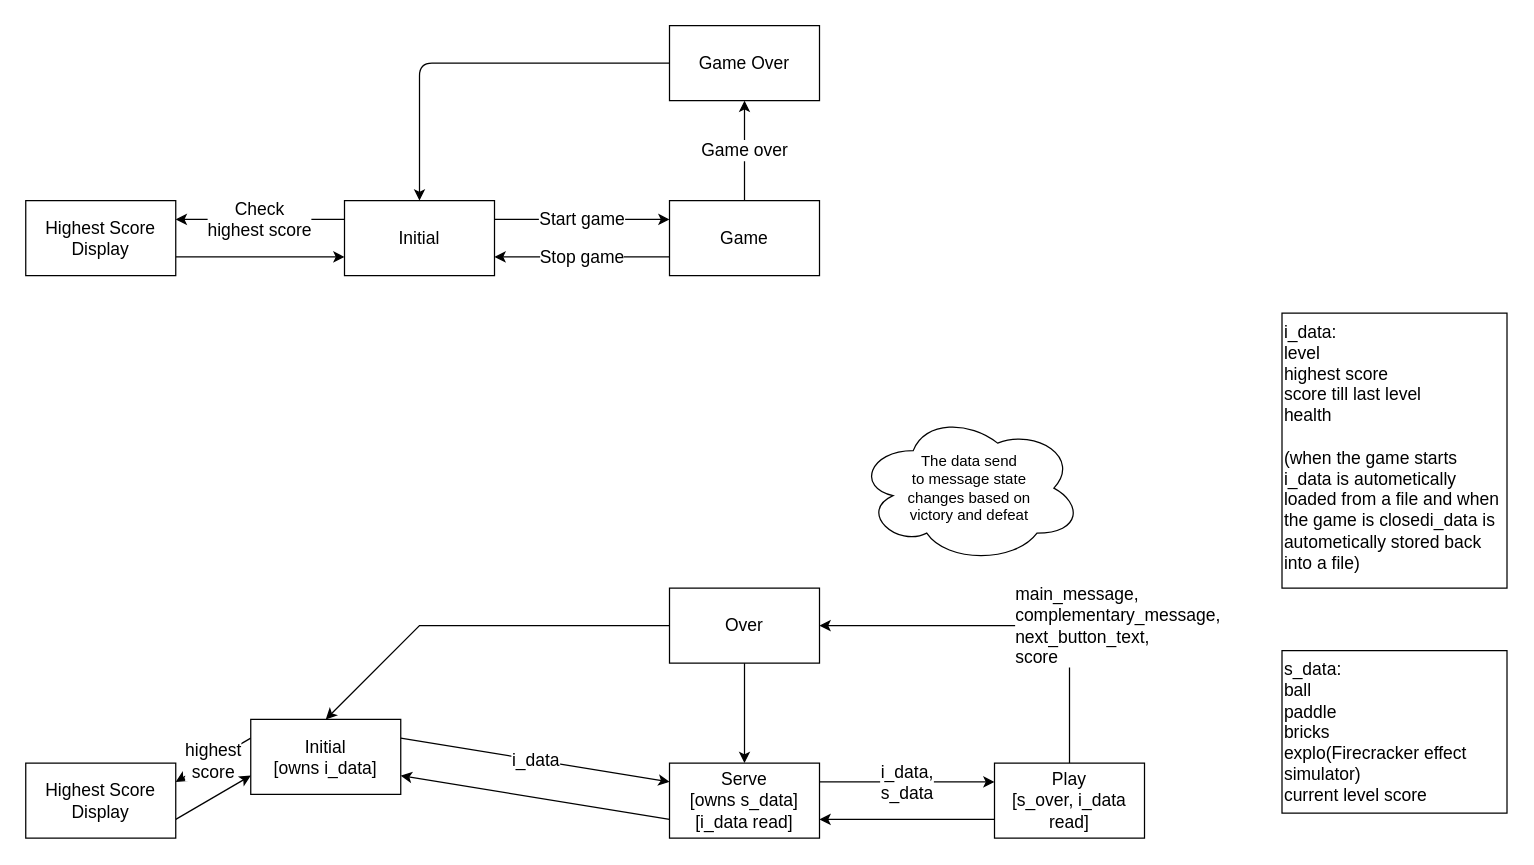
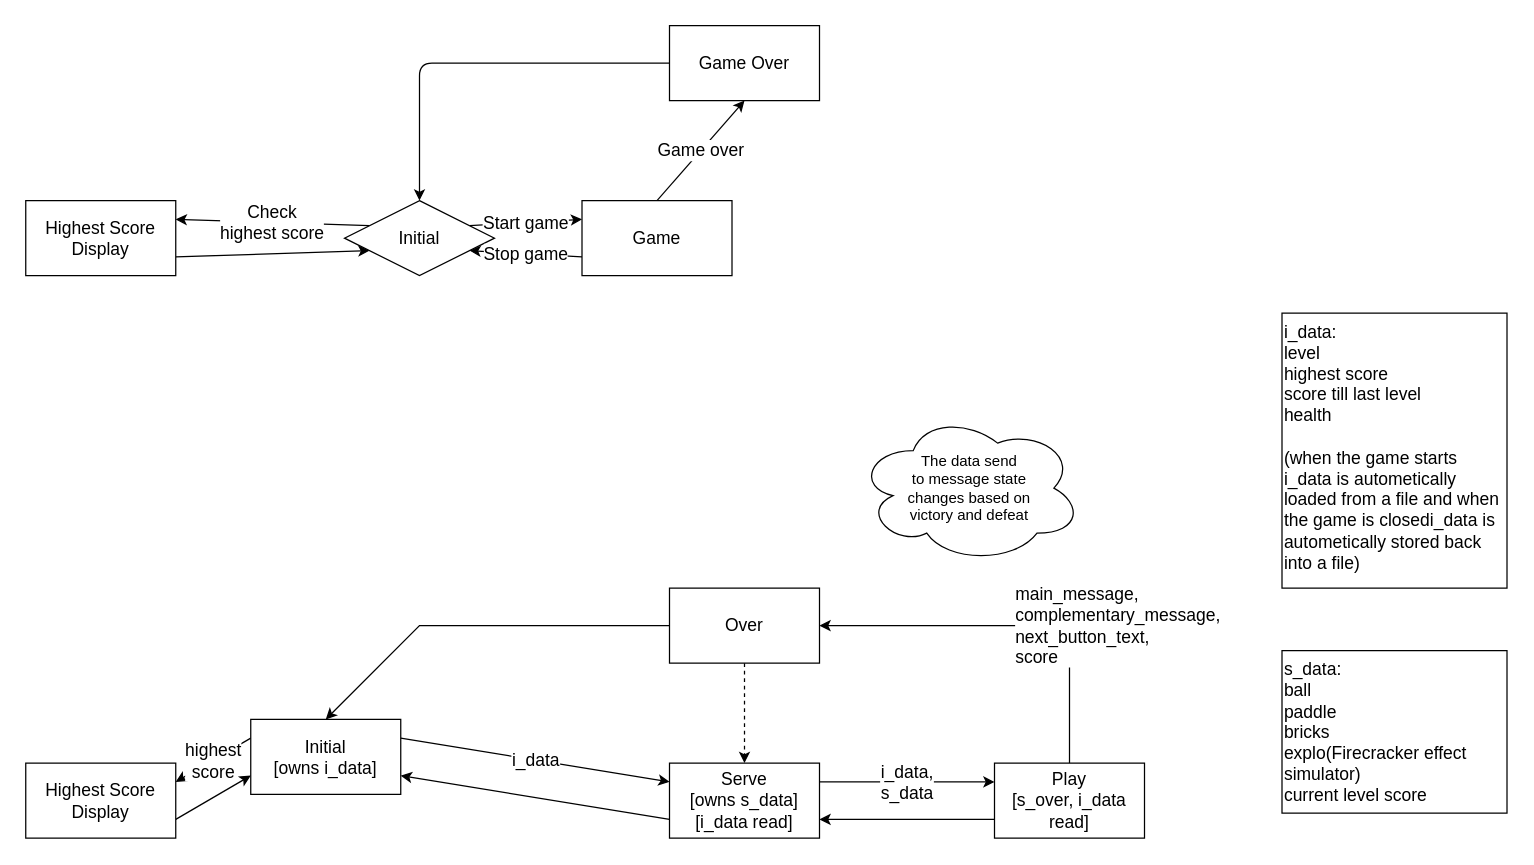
(419, 238) -> (419, 238)
(744, 238) -> (657, 238)
(744, 709) -> (744, 709)
